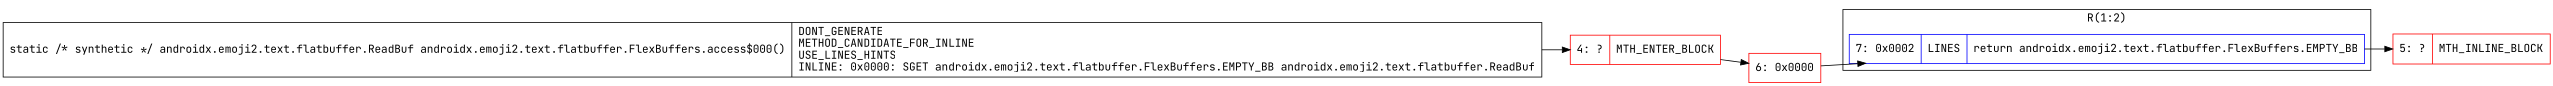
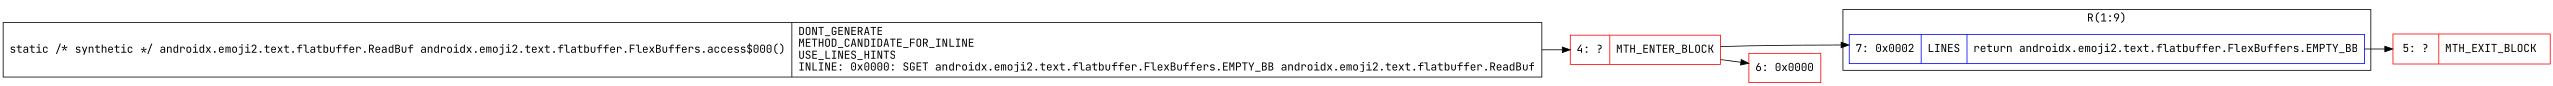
(2107, 19) -> (2107, 19)
(2491, 49) -> (2491, 49)
(1837, 65) -> (1781, 45)
